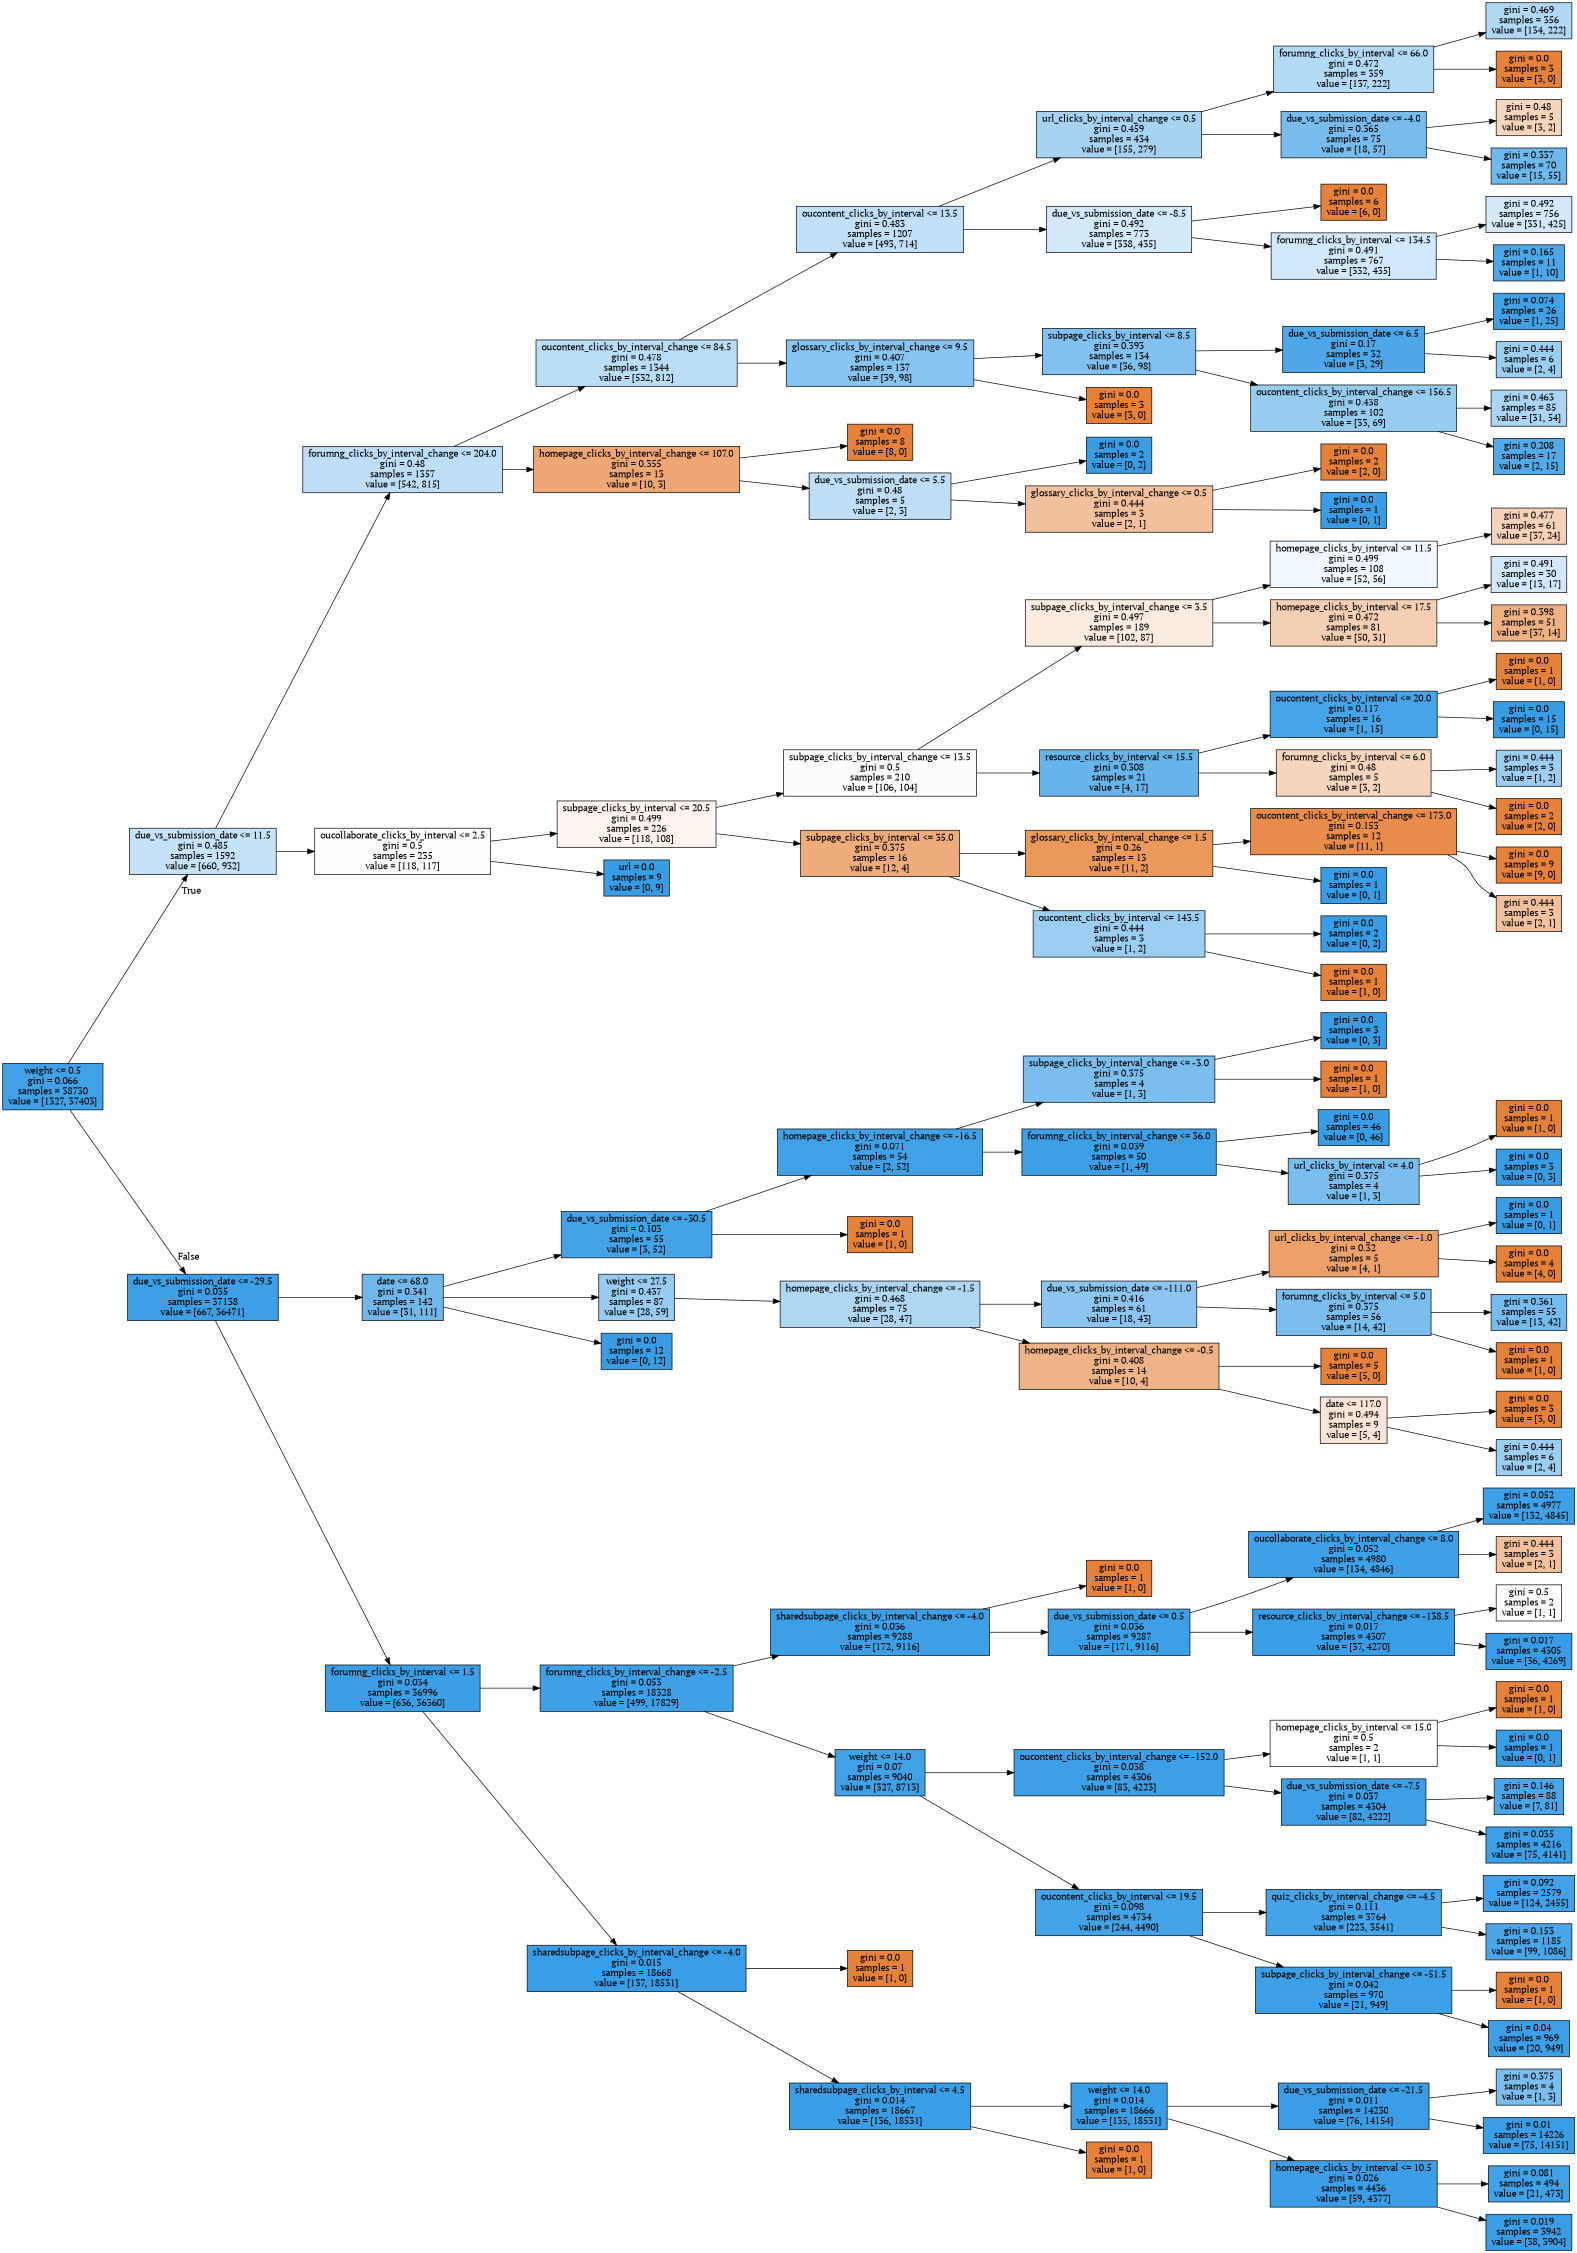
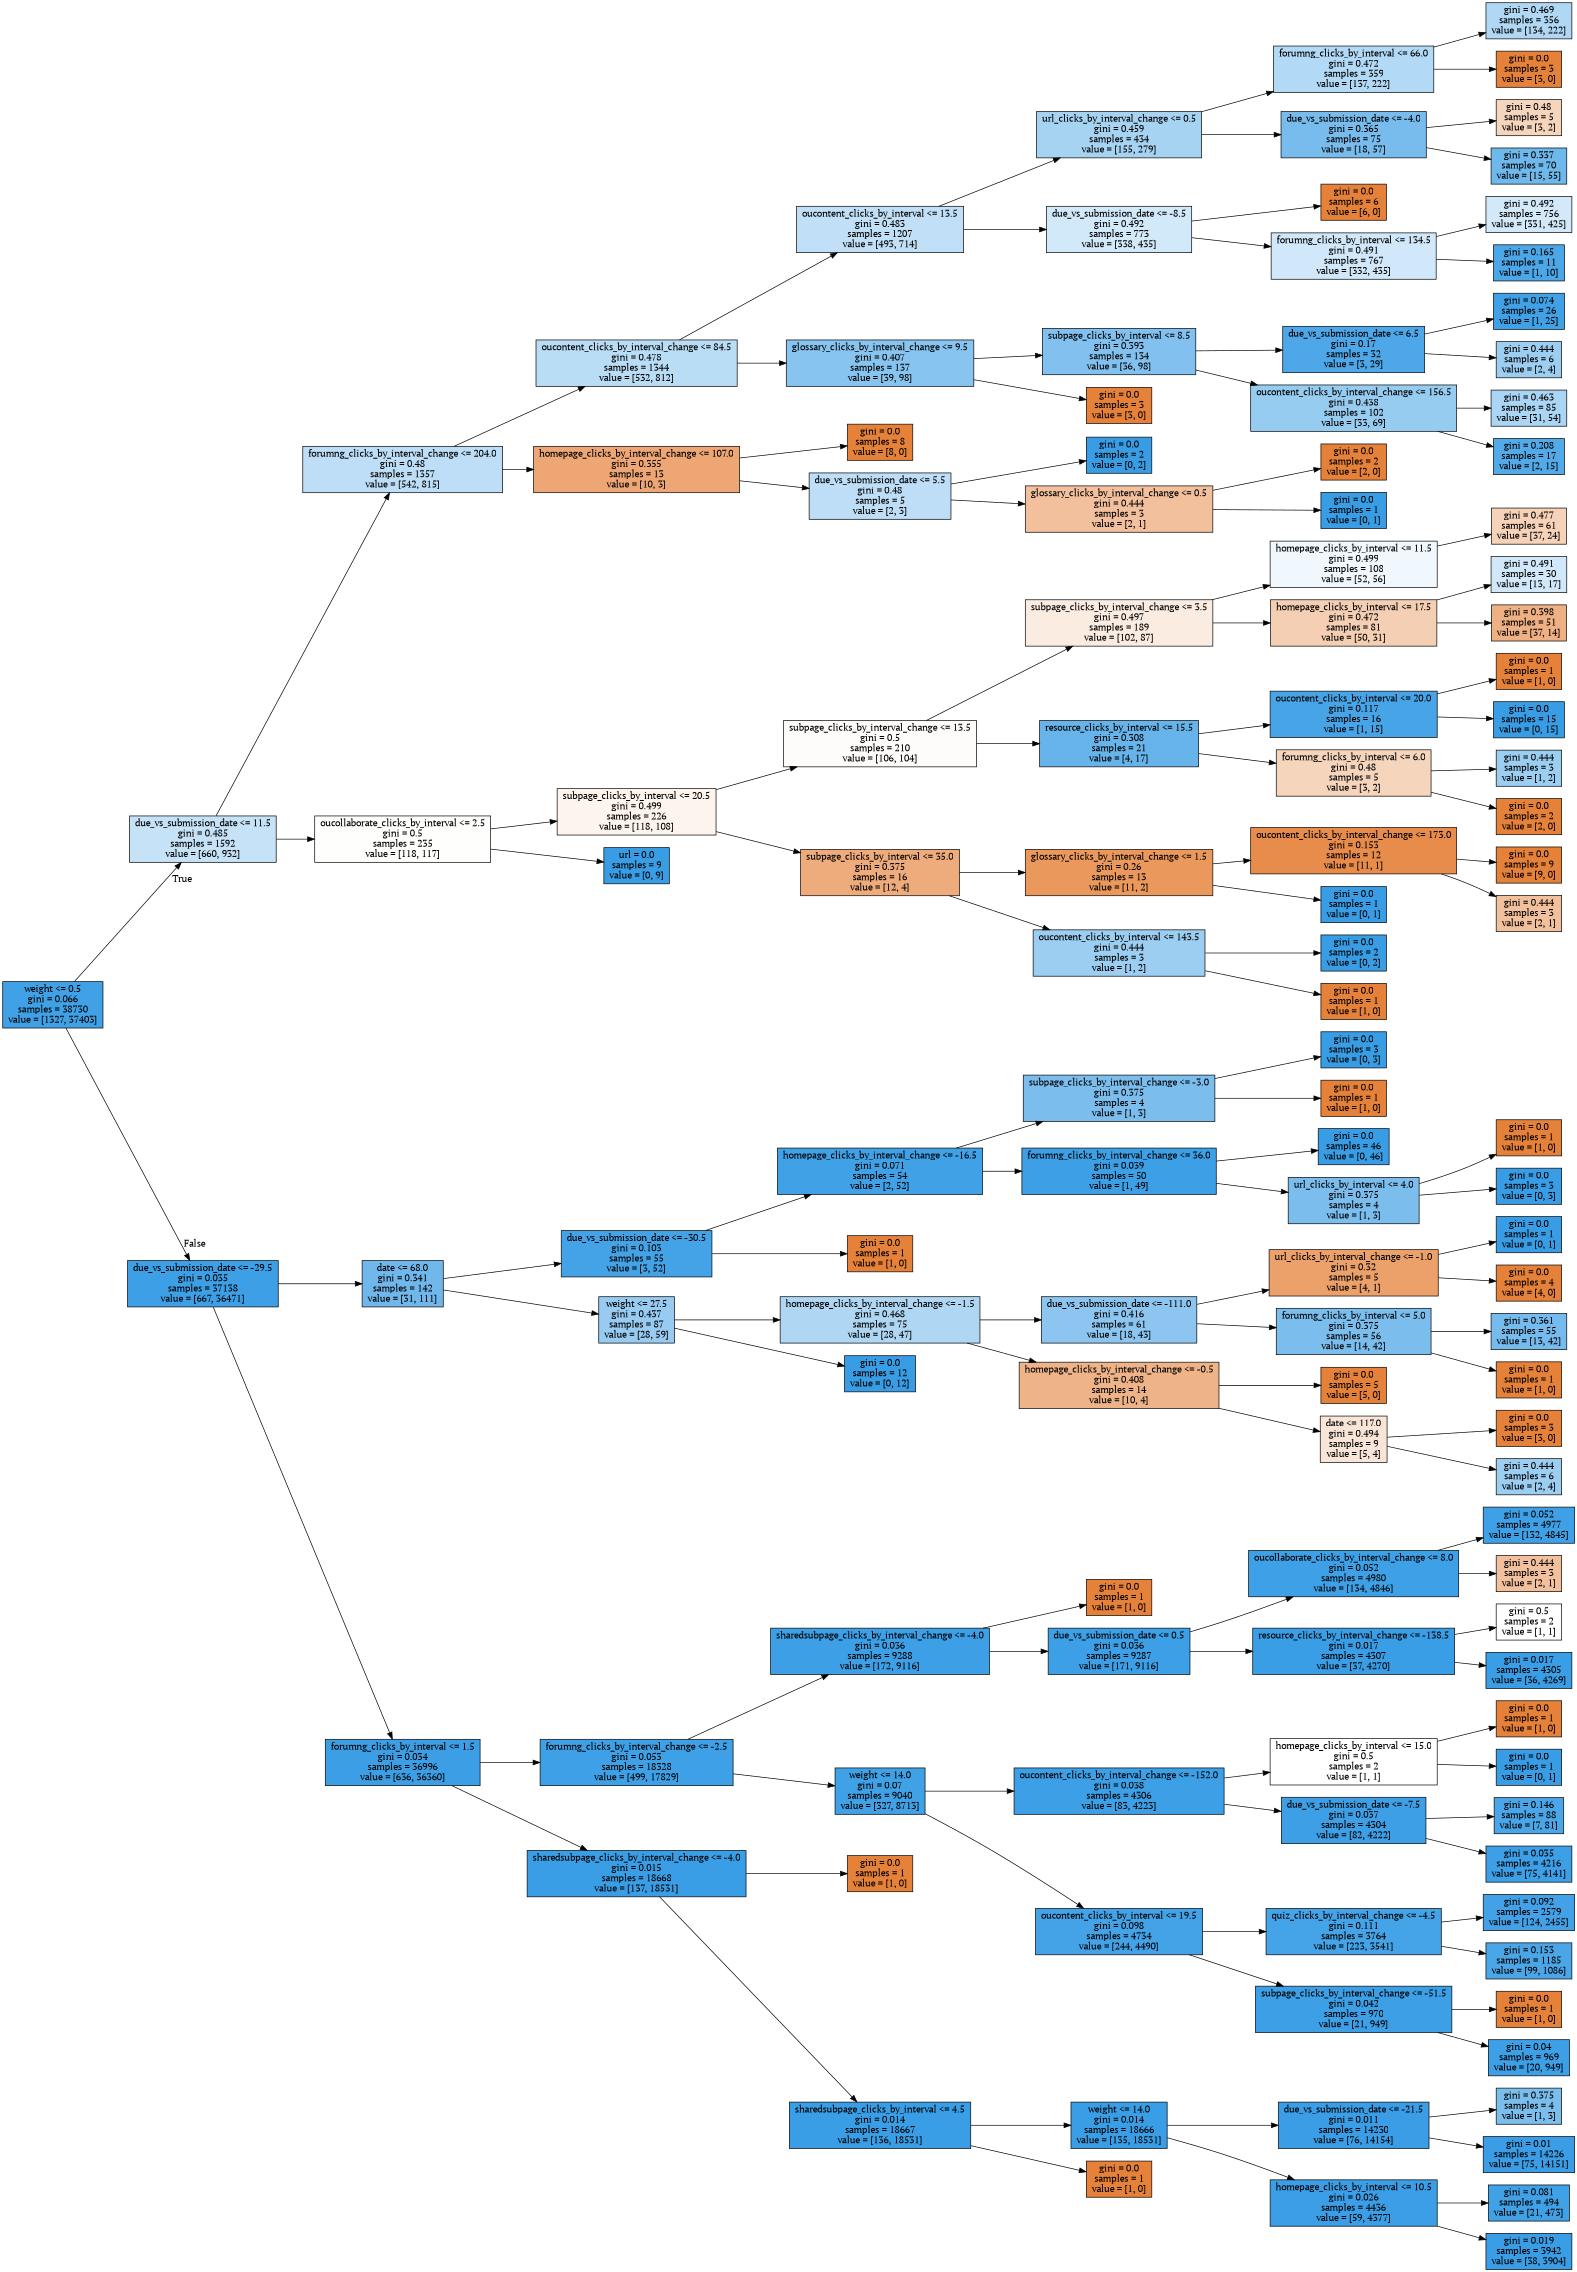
(519, 1325) -> (756, 1346)
